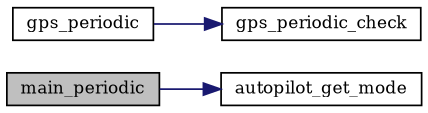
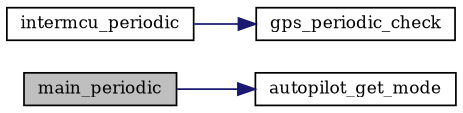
(83, 24) -> (100, 24)
